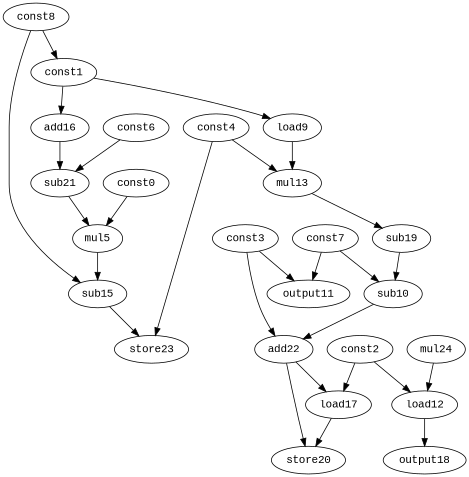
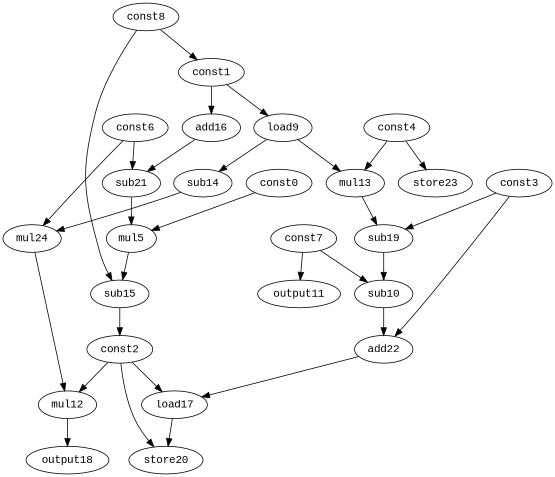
none -> (91, 174)
none -> (203, 183)
(274, 264) -> (454, 210)
(121, 319) -> (120, 318)
(295, 401) -> (129, 404)
(425, 405) -> (67, 405)
